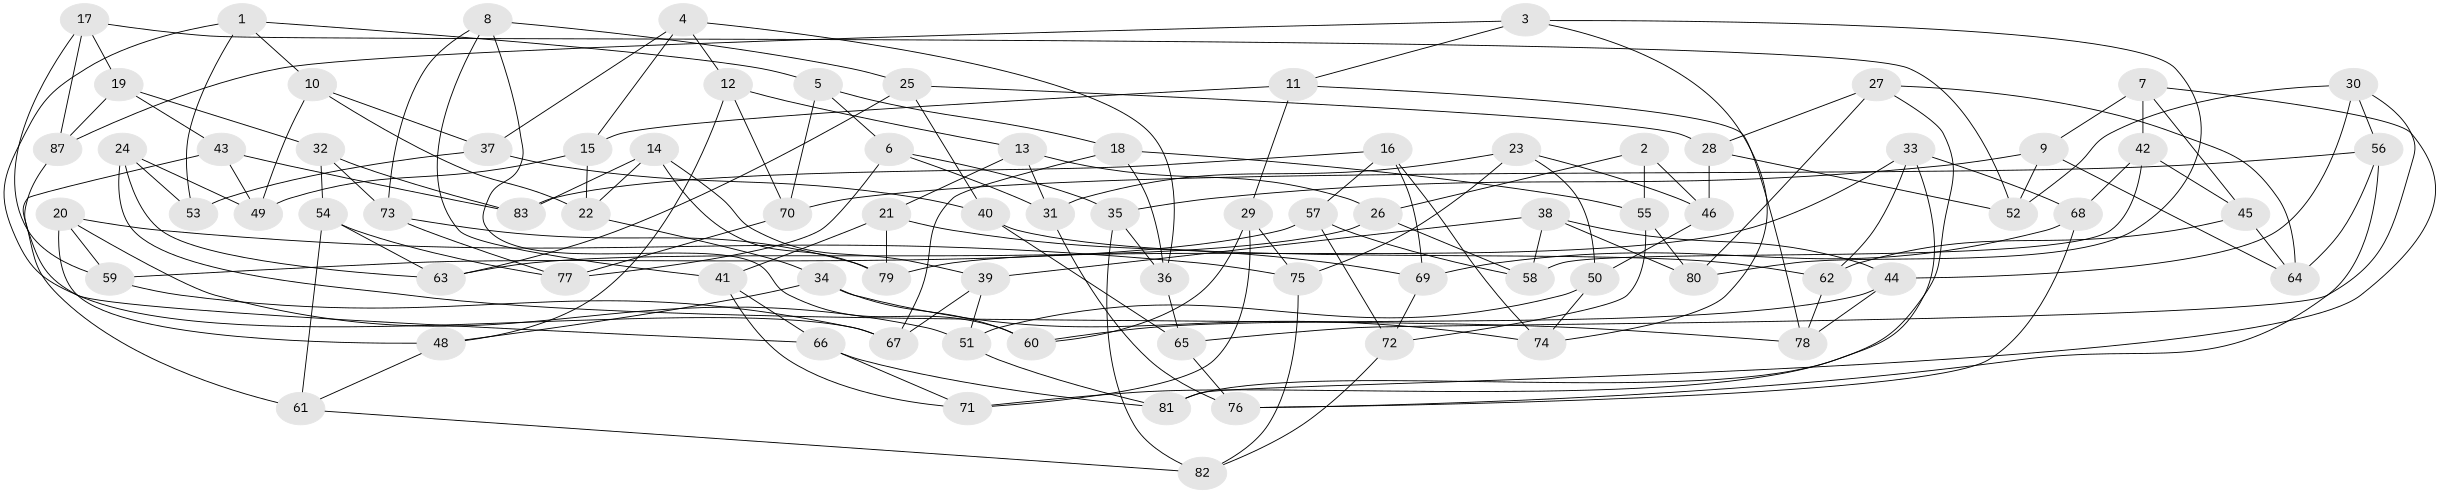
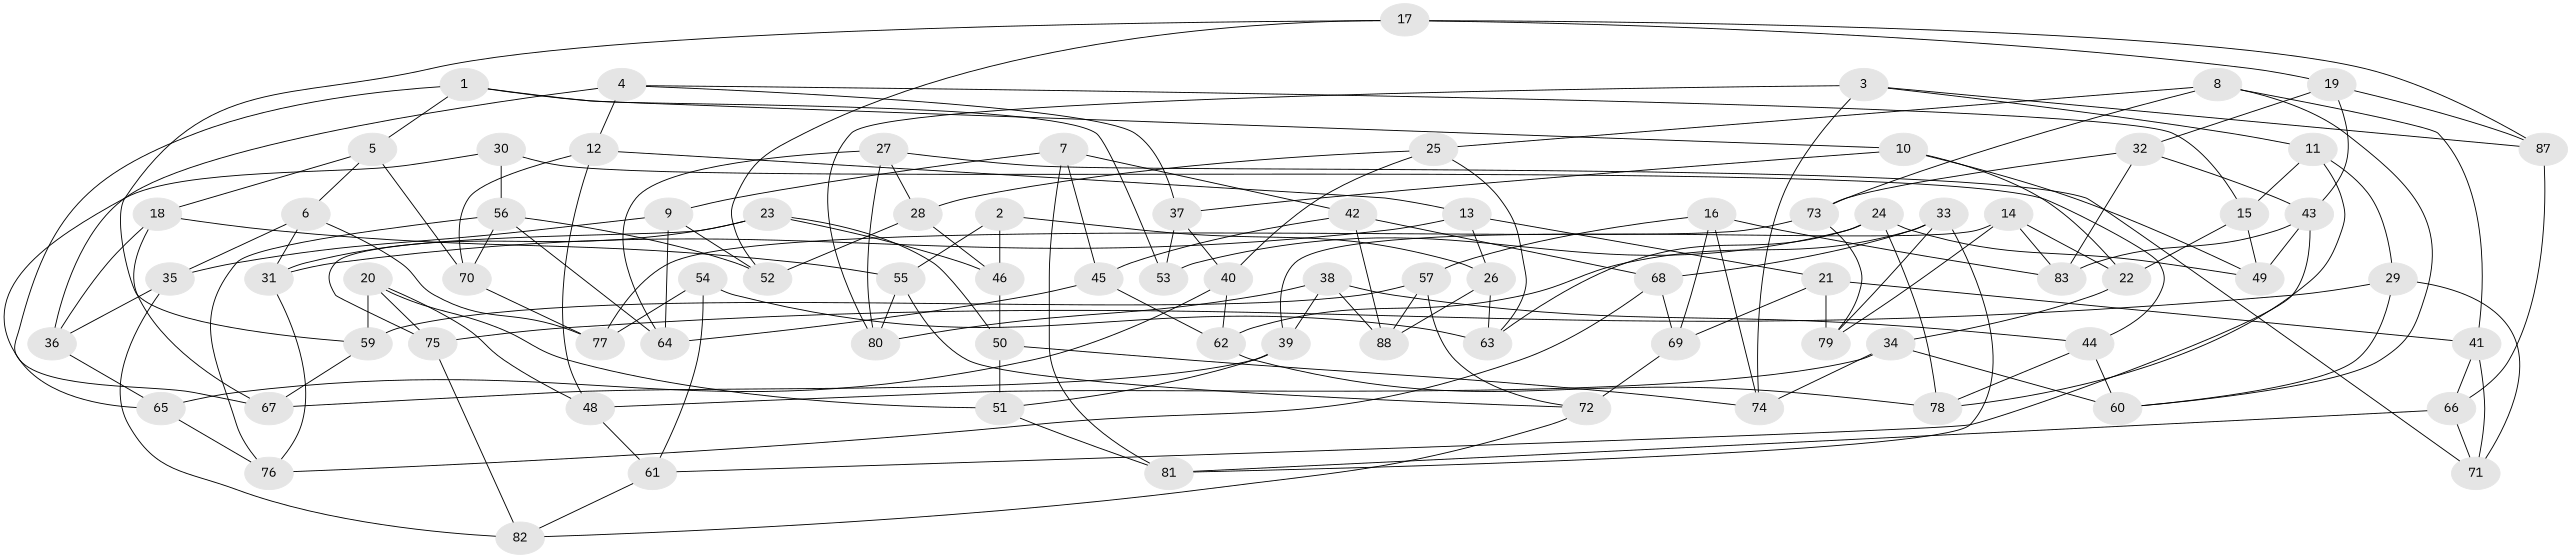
(2173, 109) -> (678, 246)
(322, 182) -> (2233, 181)
(1530, 279) -> (1384, 344)
